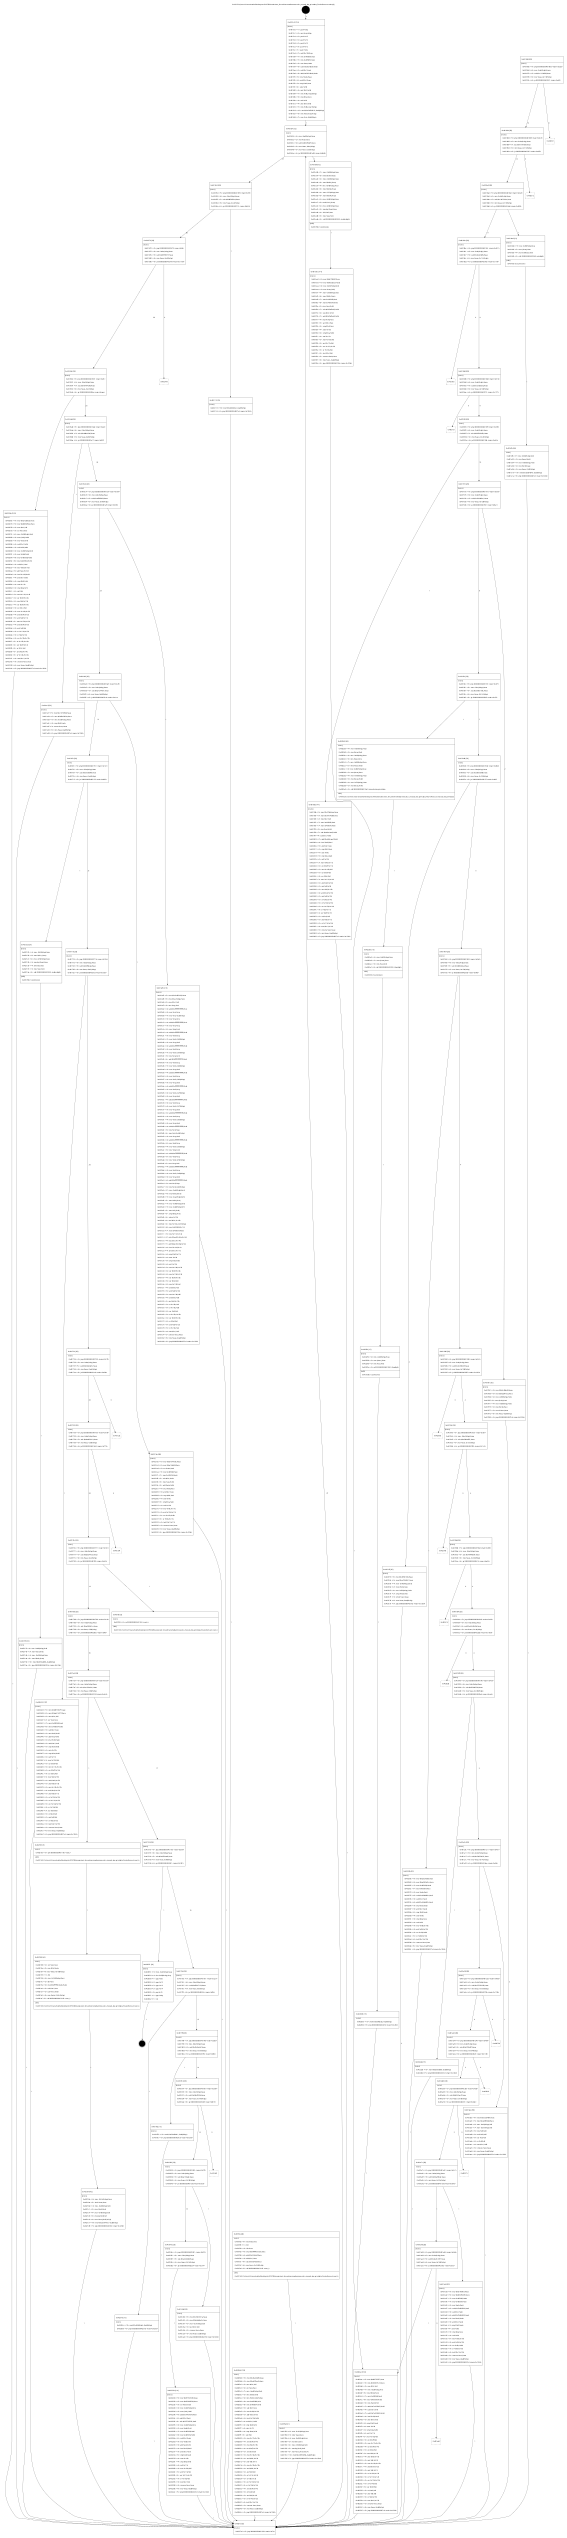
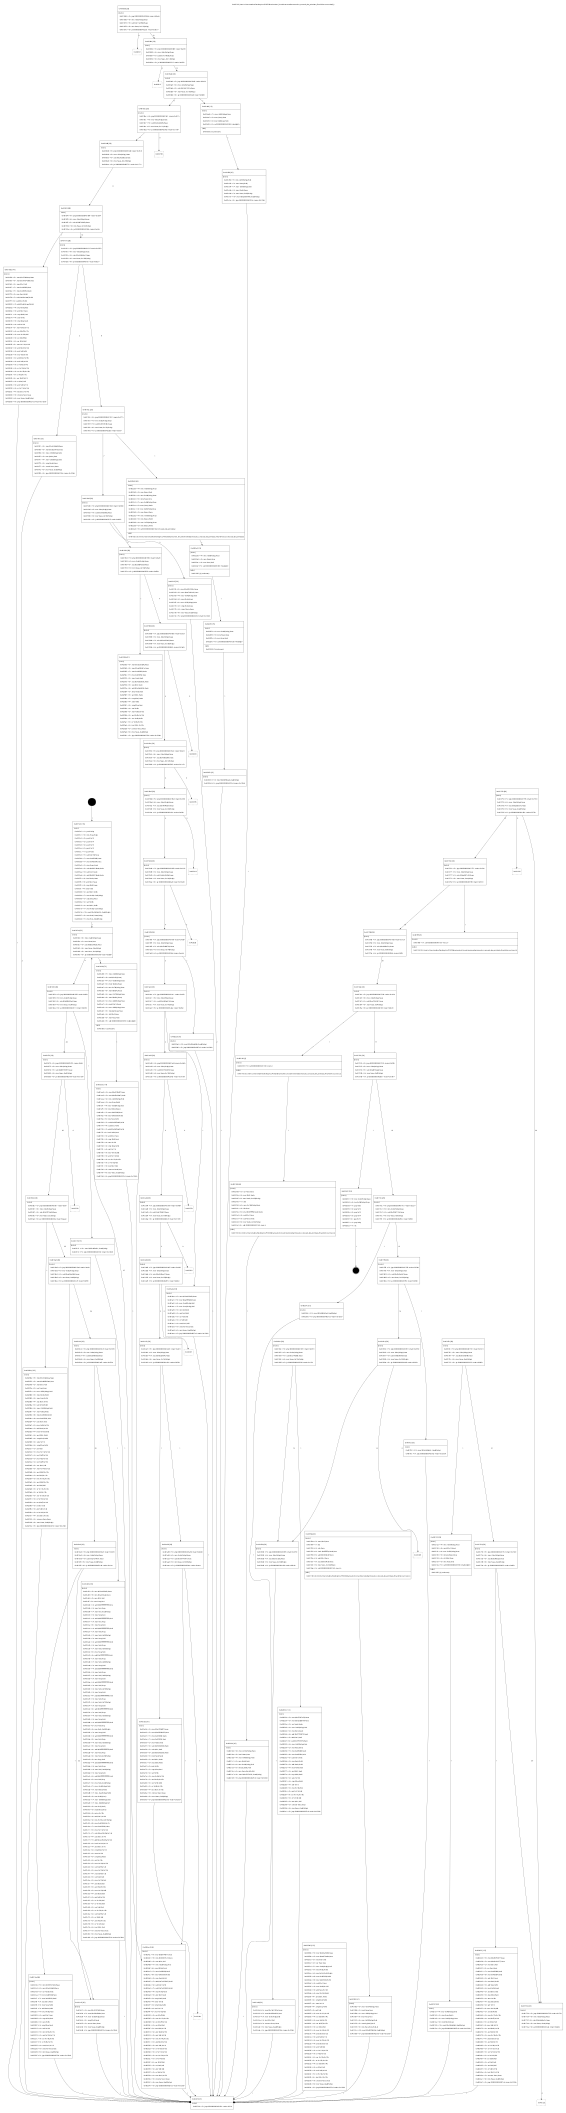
(451, 430) -> none
(93, 728) -> (76, 1784)
(88, 1398) -> (535, 1408)
(185, 2214) -> (285, 1453)
